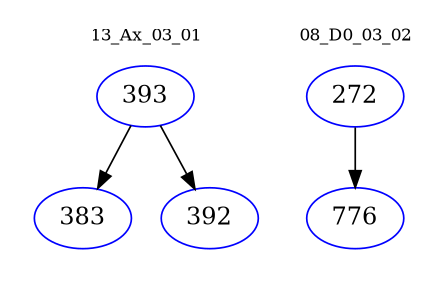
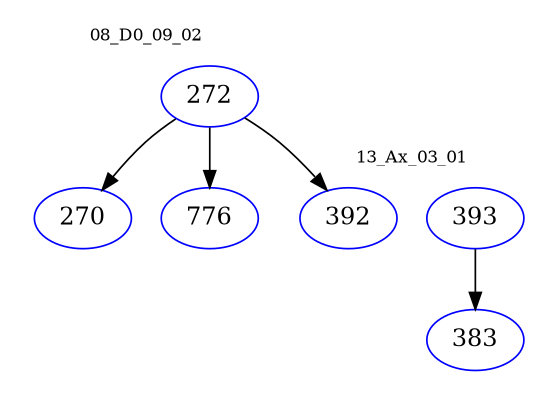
(356, 36) -> (146, 36)
(174, 150) -> (297, 159)
none -> (83, 218)
